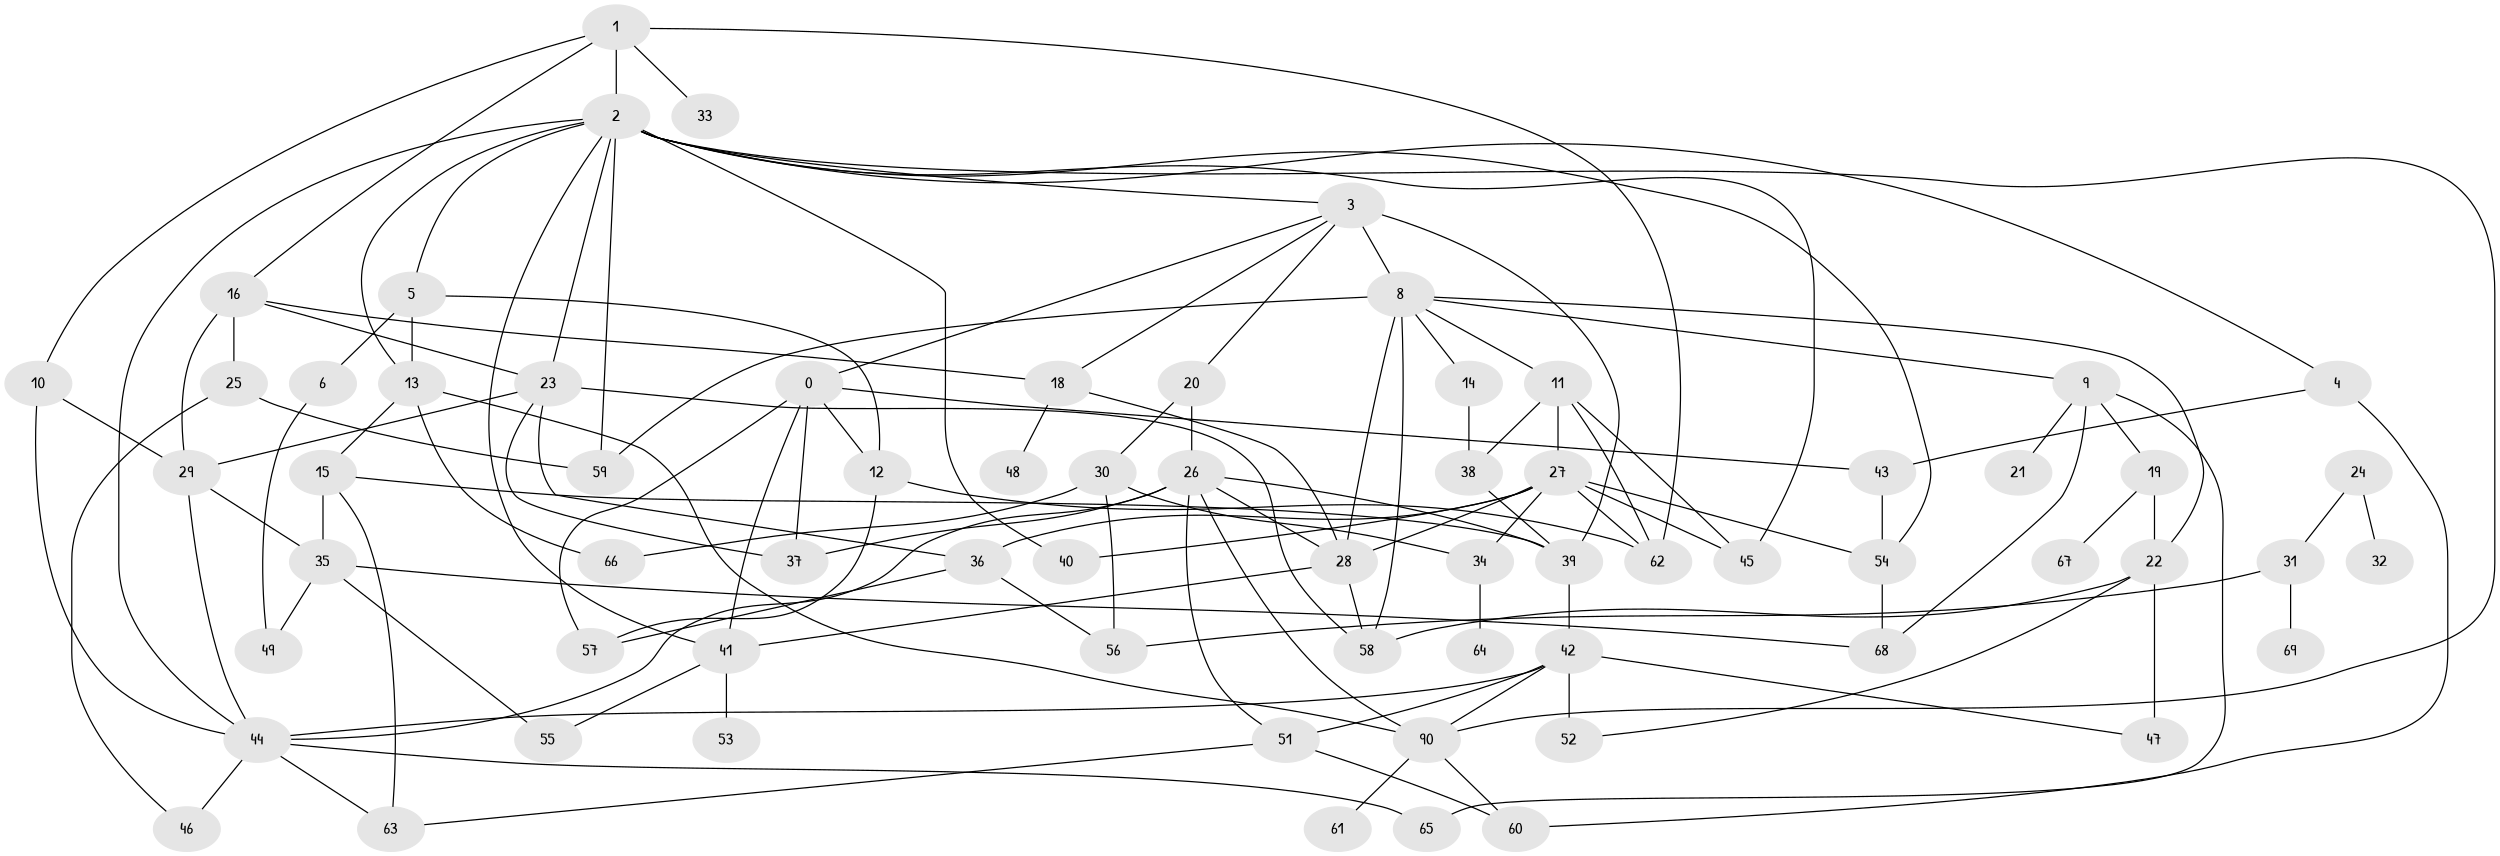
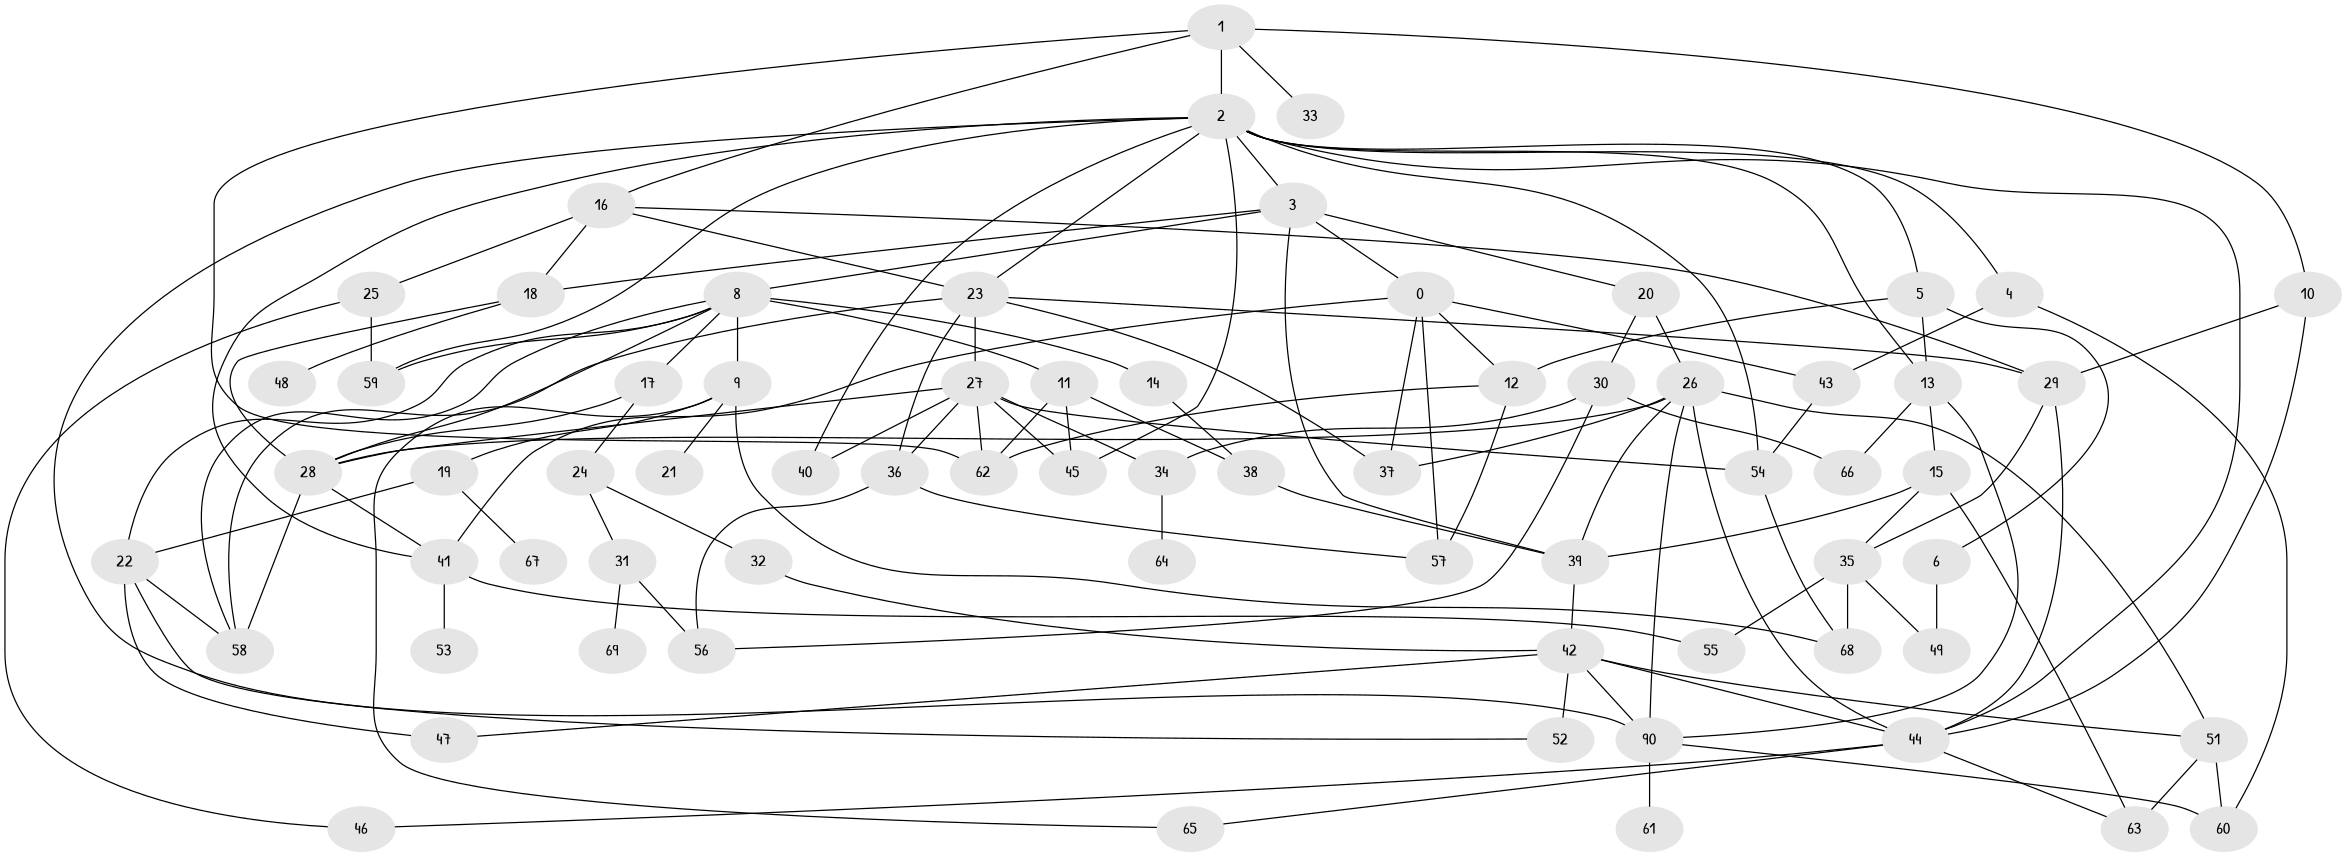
none -> (648, 384)
(1558, 428) -> (975, 339)
none -> (1158, 637)
